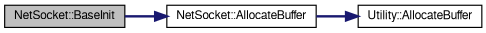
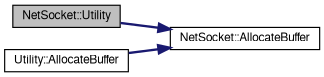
(65, 16) -> (66, 16)
(331, 16) -> (144, 51)
